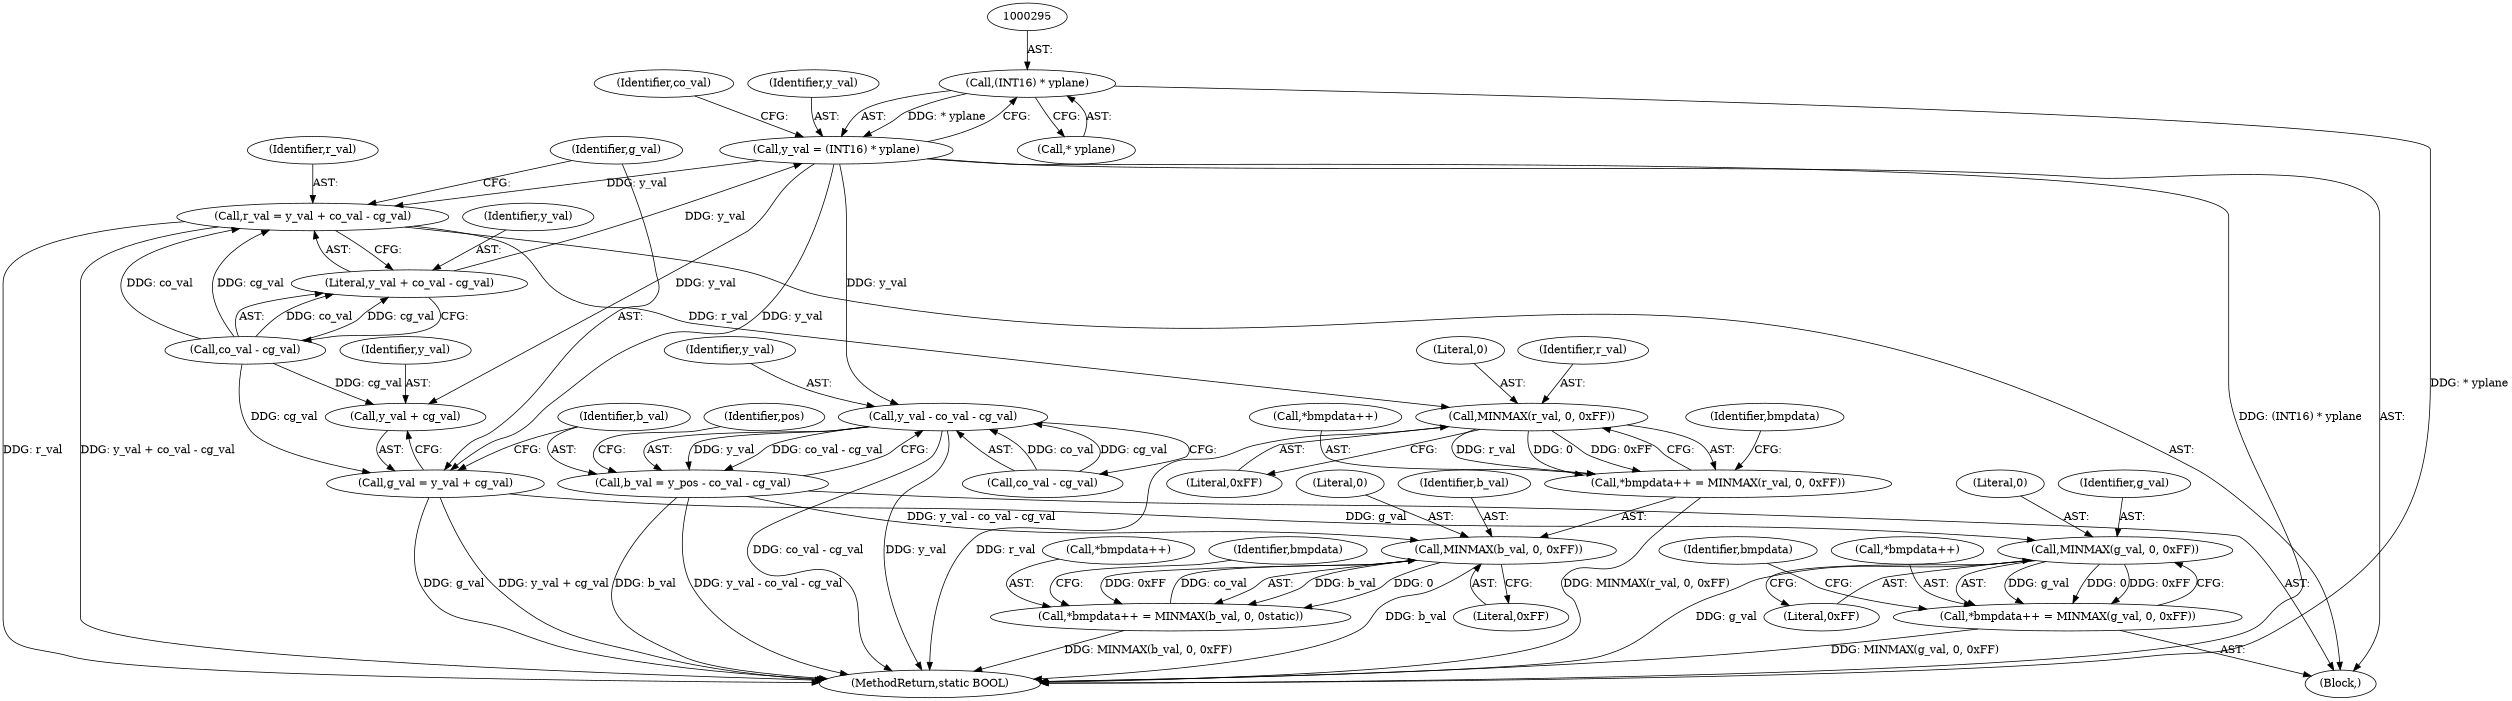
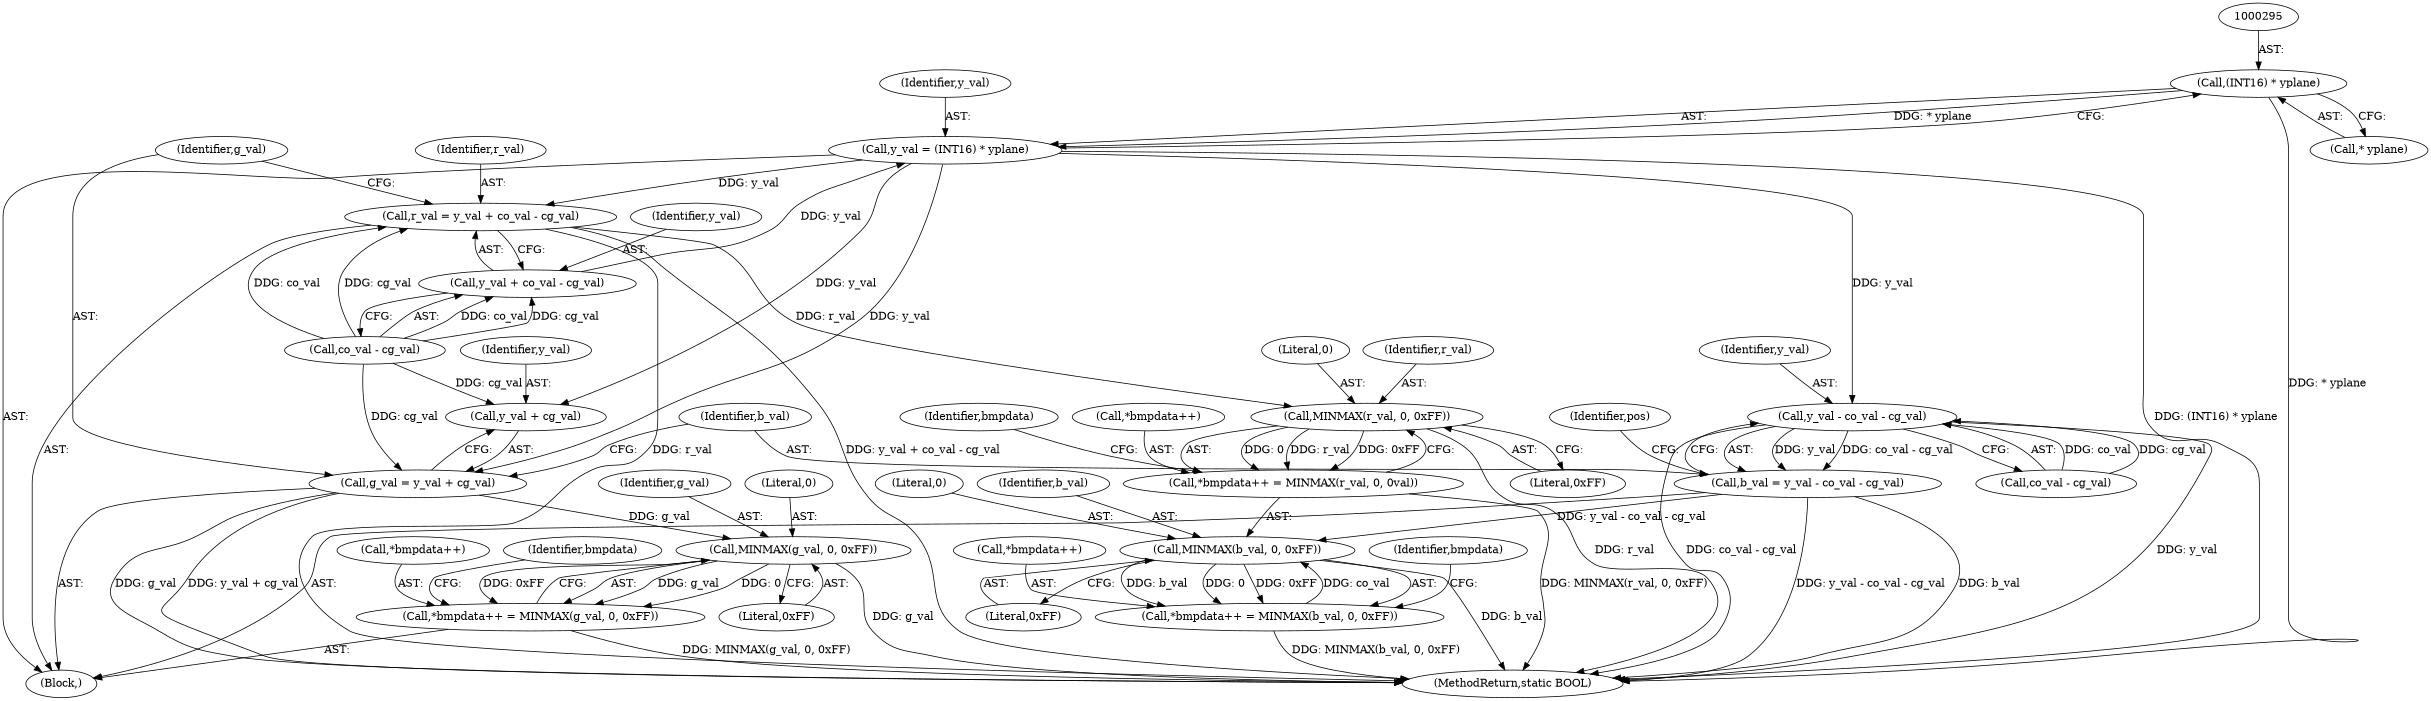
(664, 84) -> none
(409, 284) -> (527, 284)
(693, 484) -> (1808, 484)
(1718, 484) -> (1293, 484)
none -> (124, 504)
(1171, 617) -> (1270, 617)
